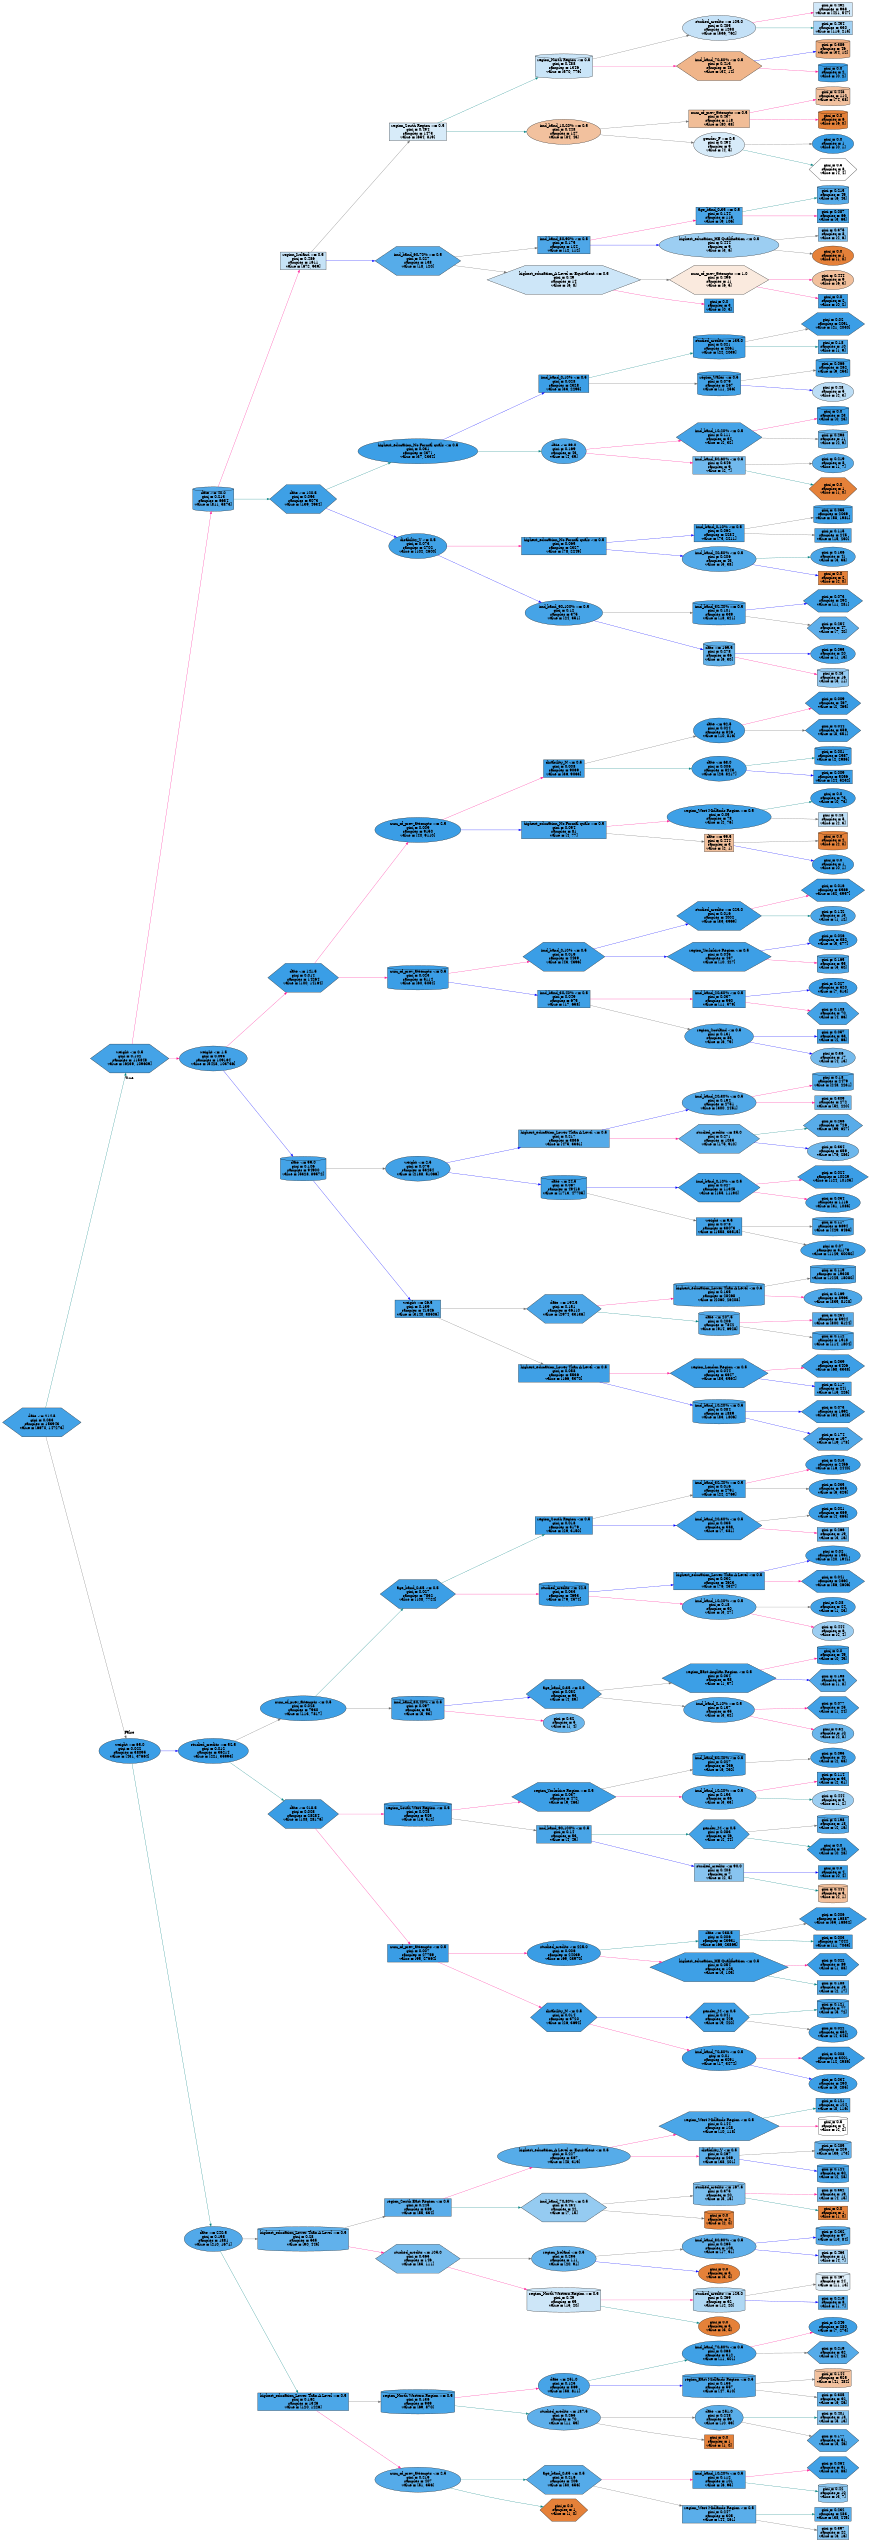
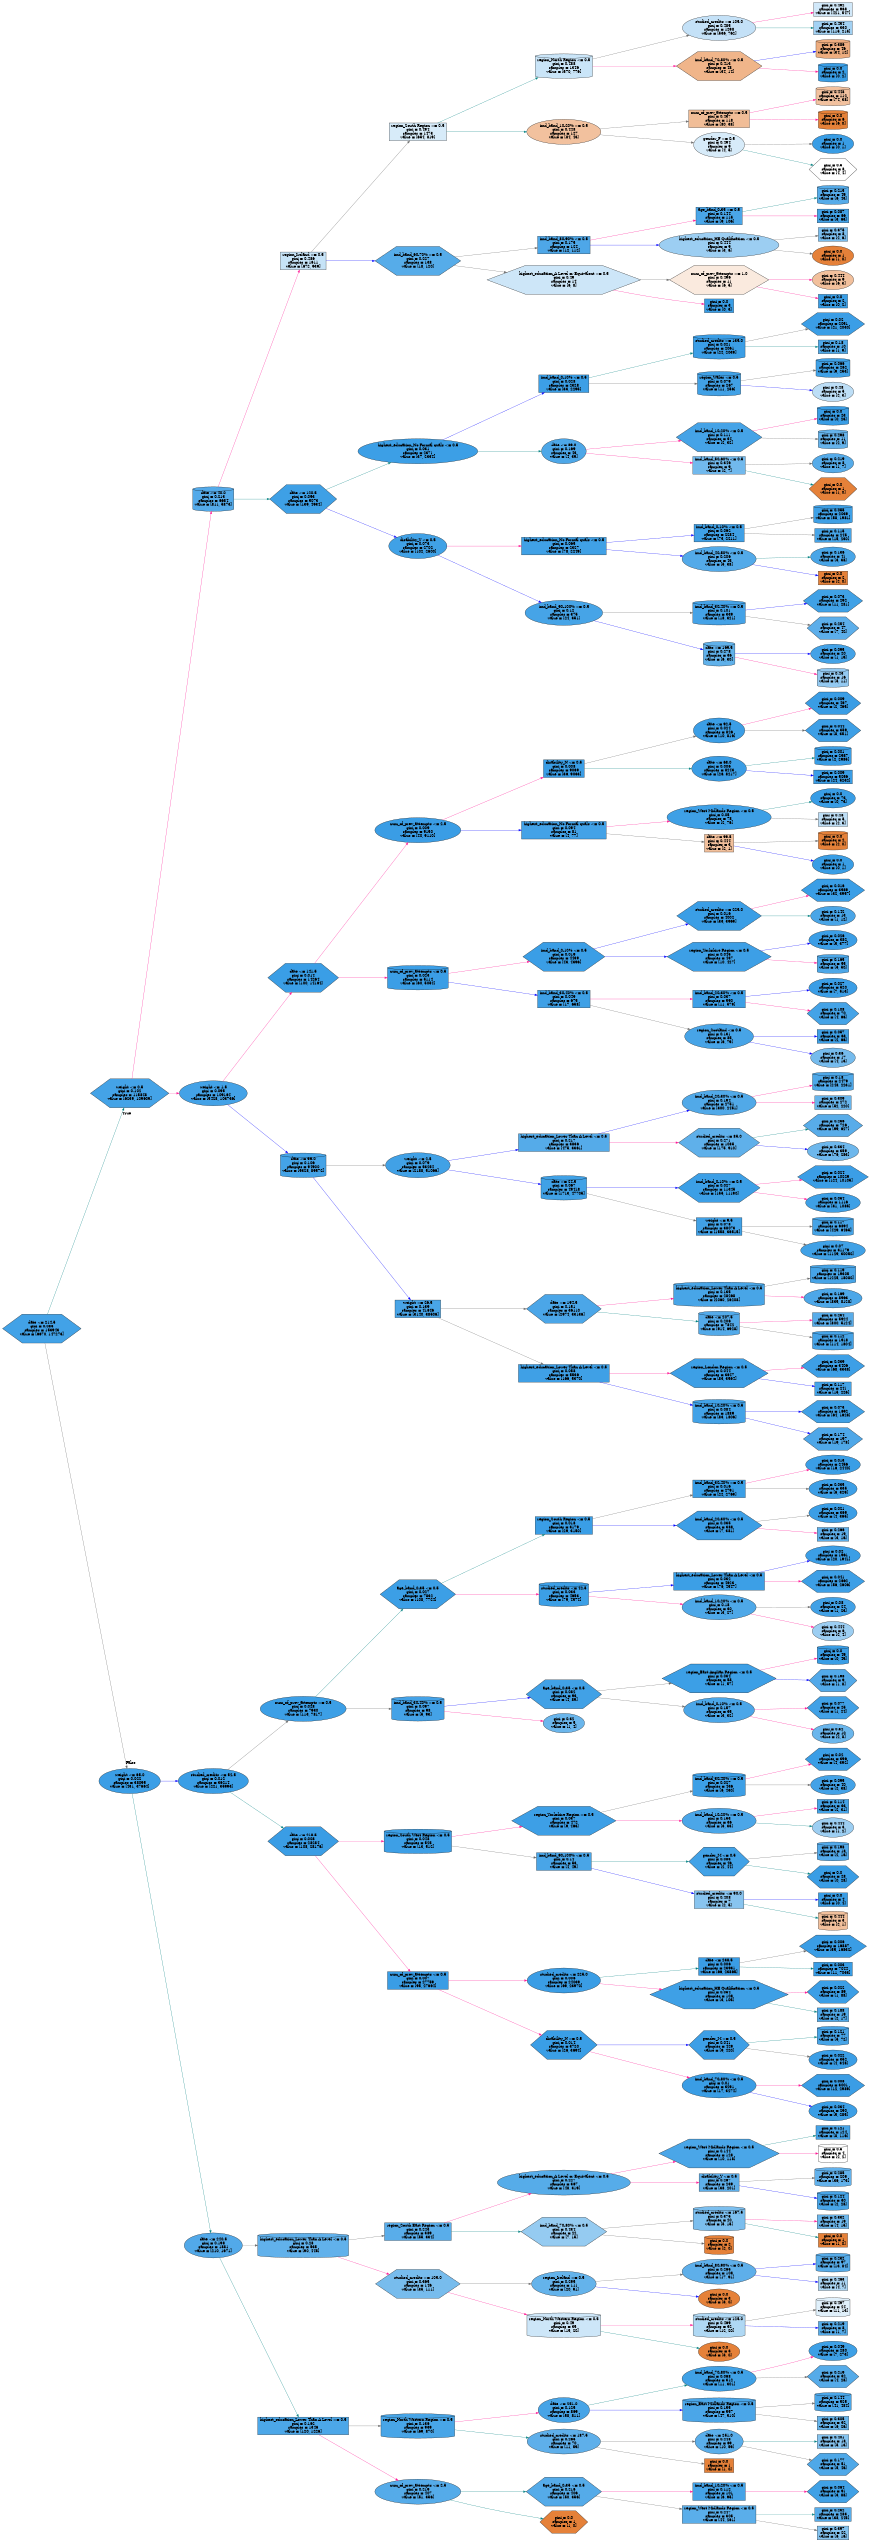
none -> (833, 1759)
(833, 2378) -> (833, 2402)
(833, 2493) -> none
